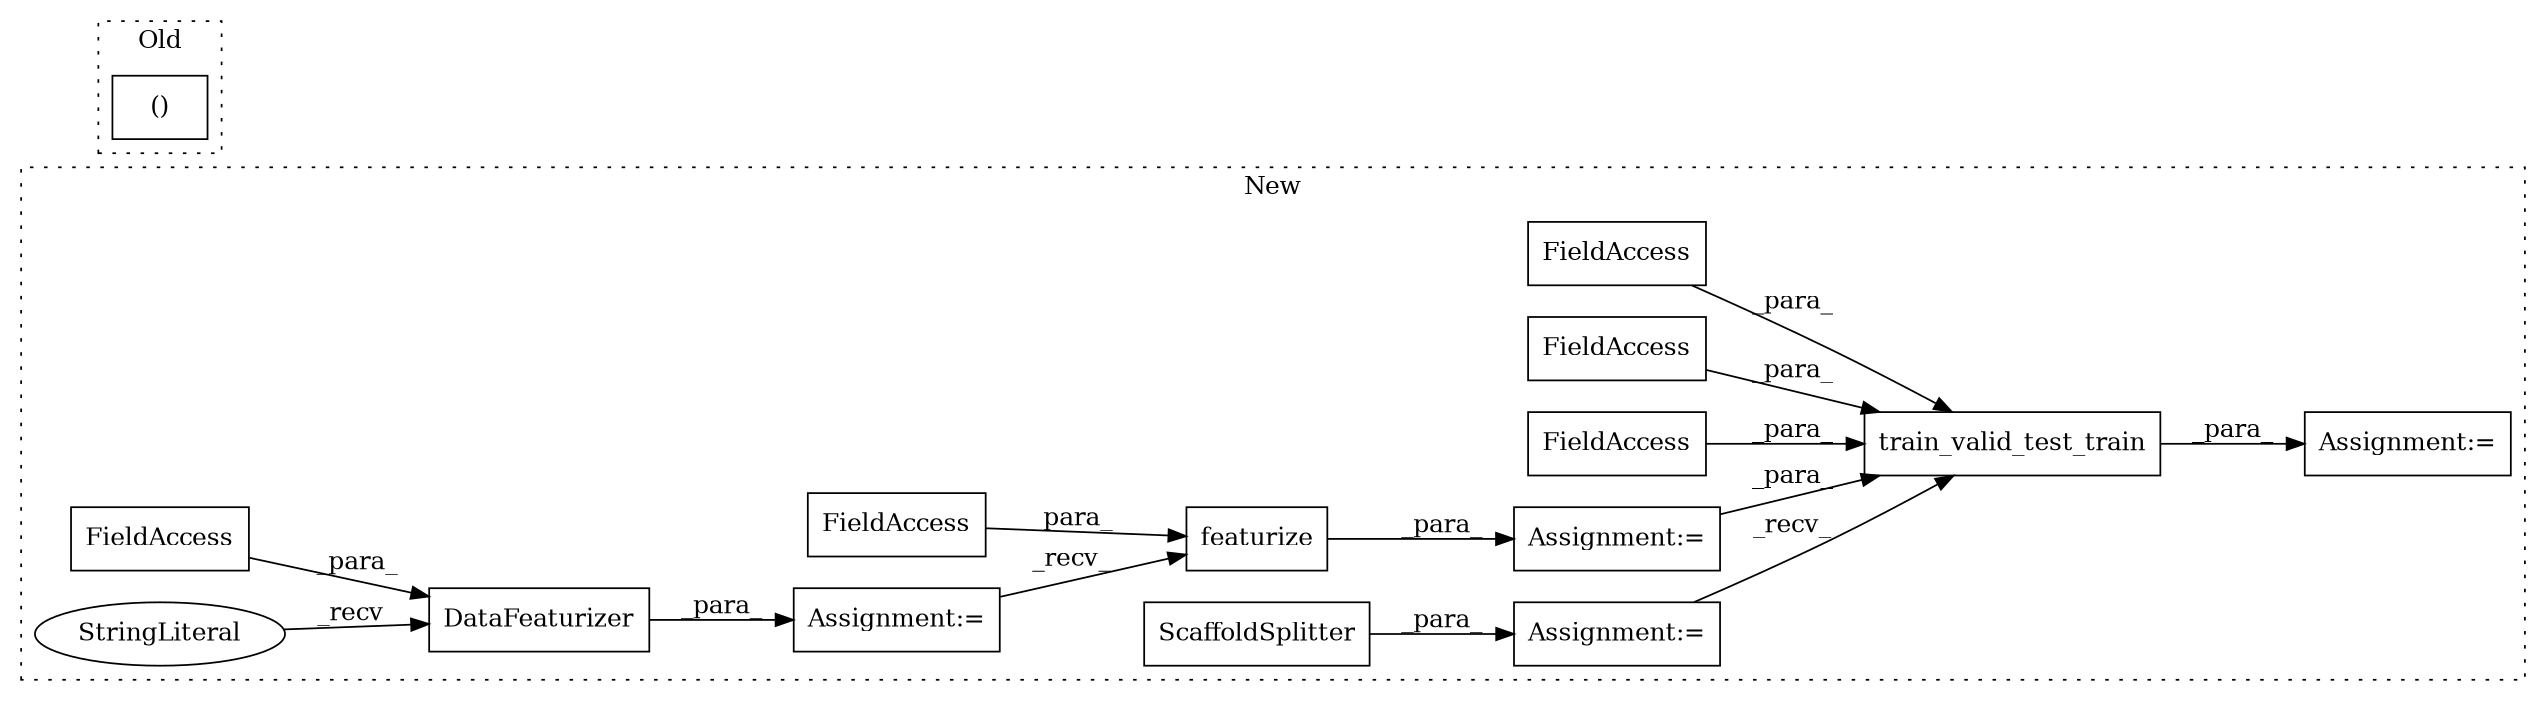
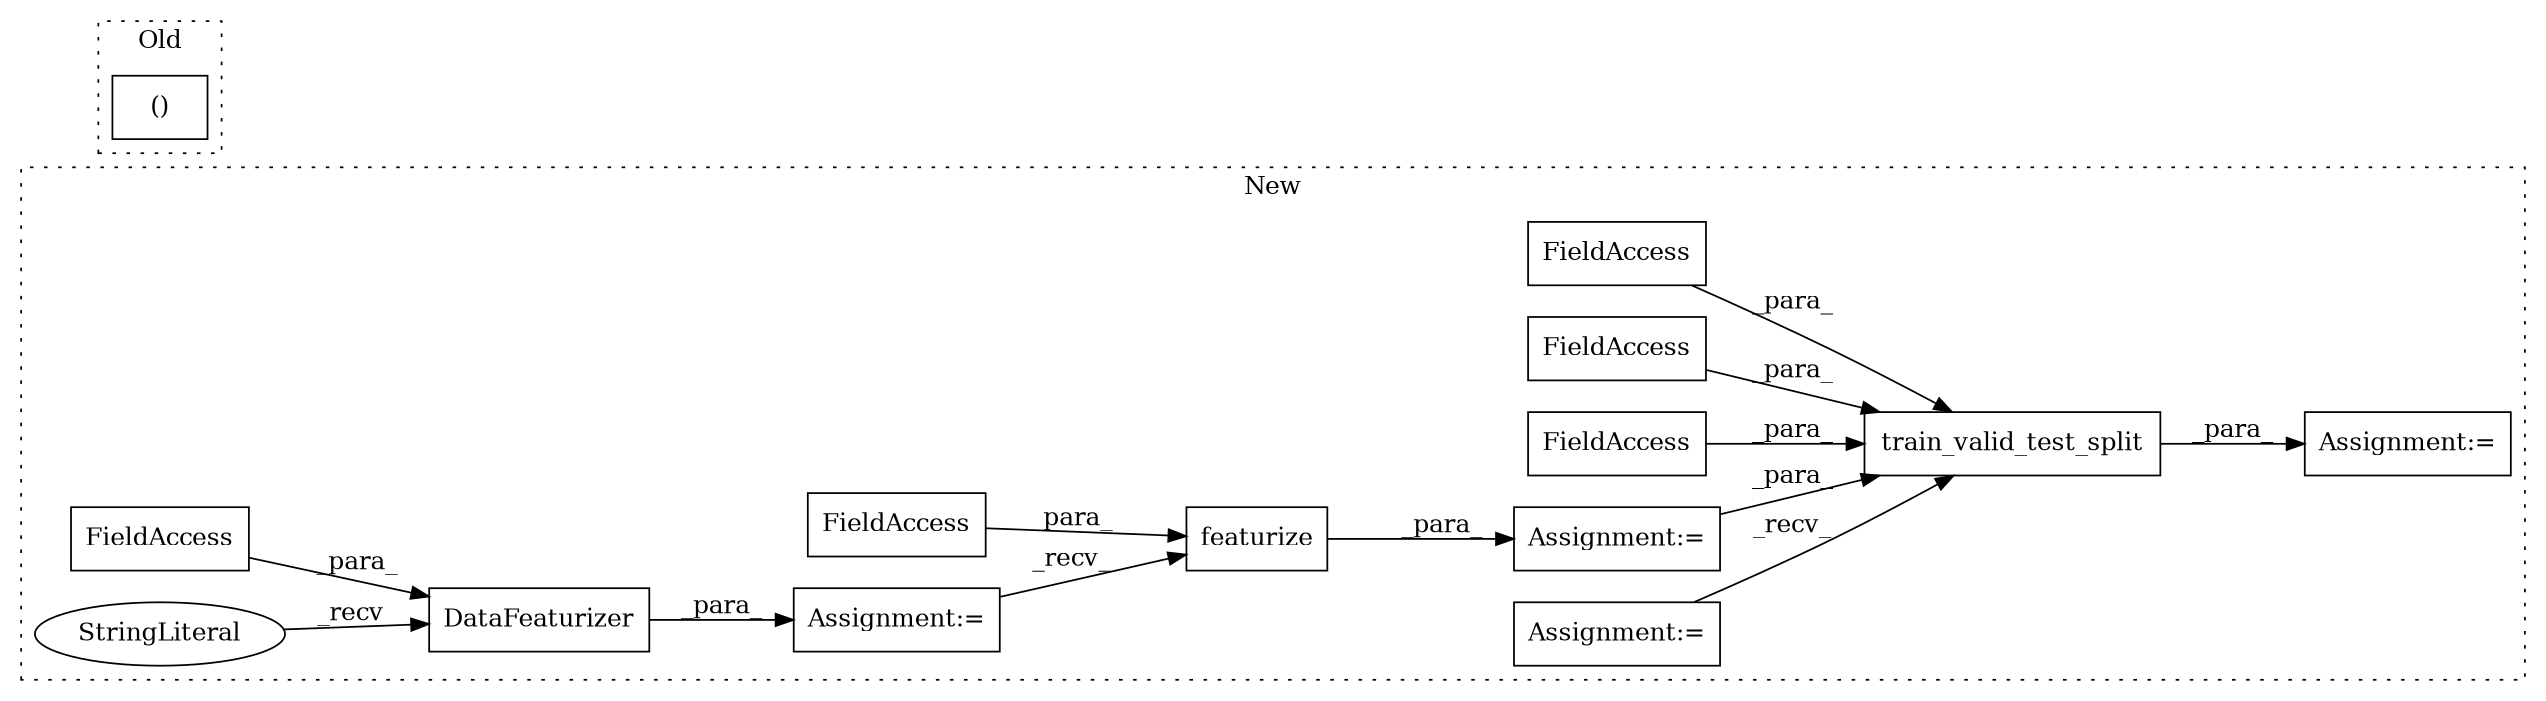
(2012, 444) -> (2012, 444)
(1257, 634) -> none
